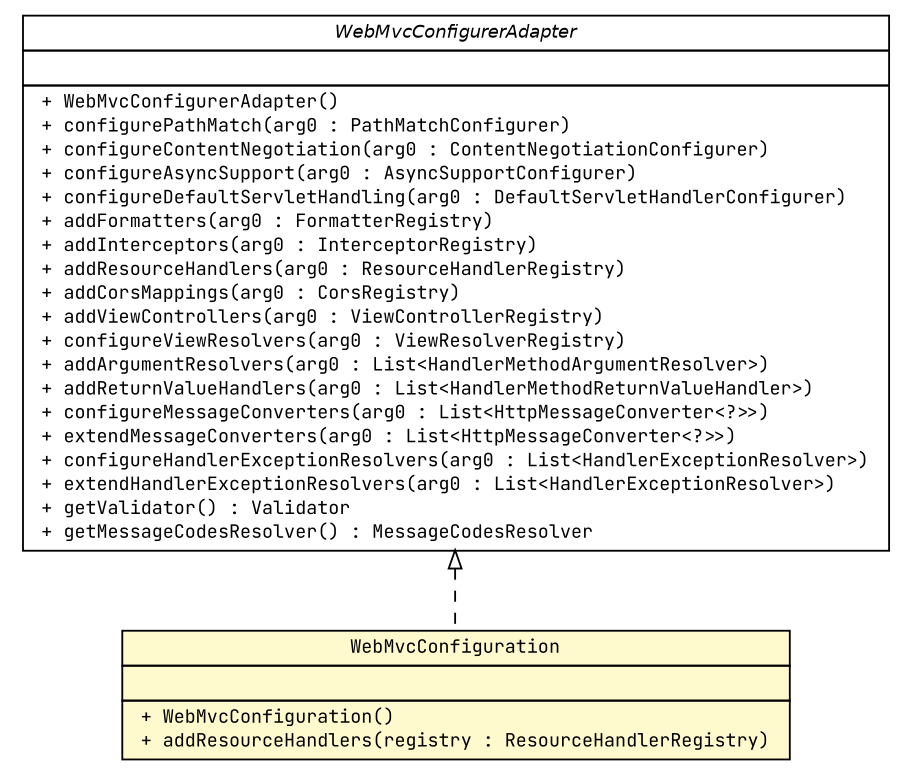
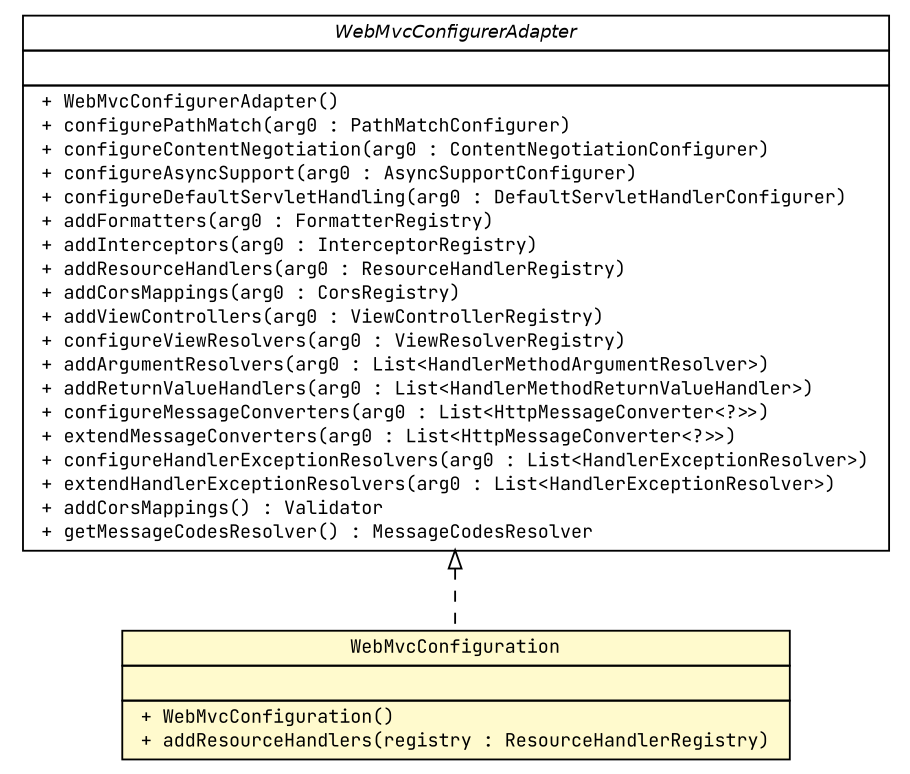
(197, 508) -> (213, 508)
